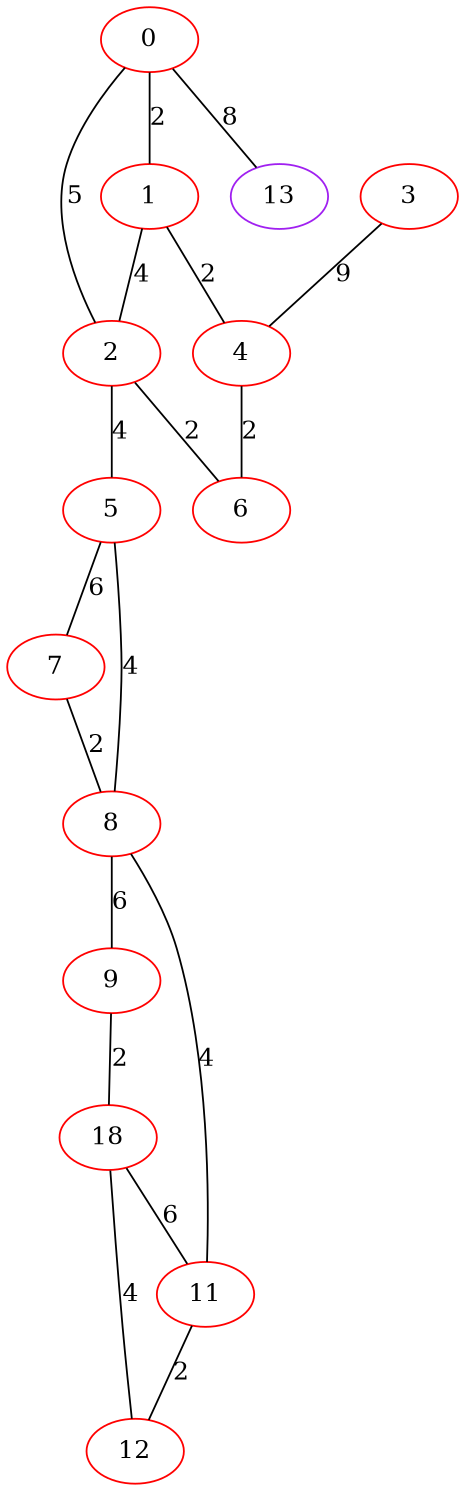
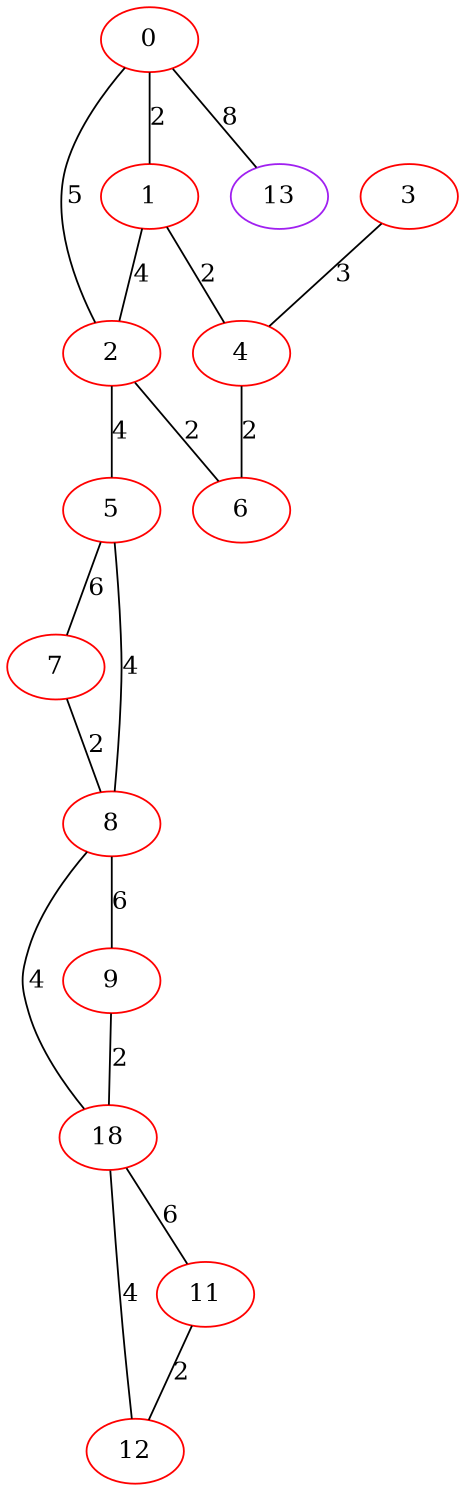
(344, 275) -> (344, 275)
(198, 1052) -> (23, 980)
